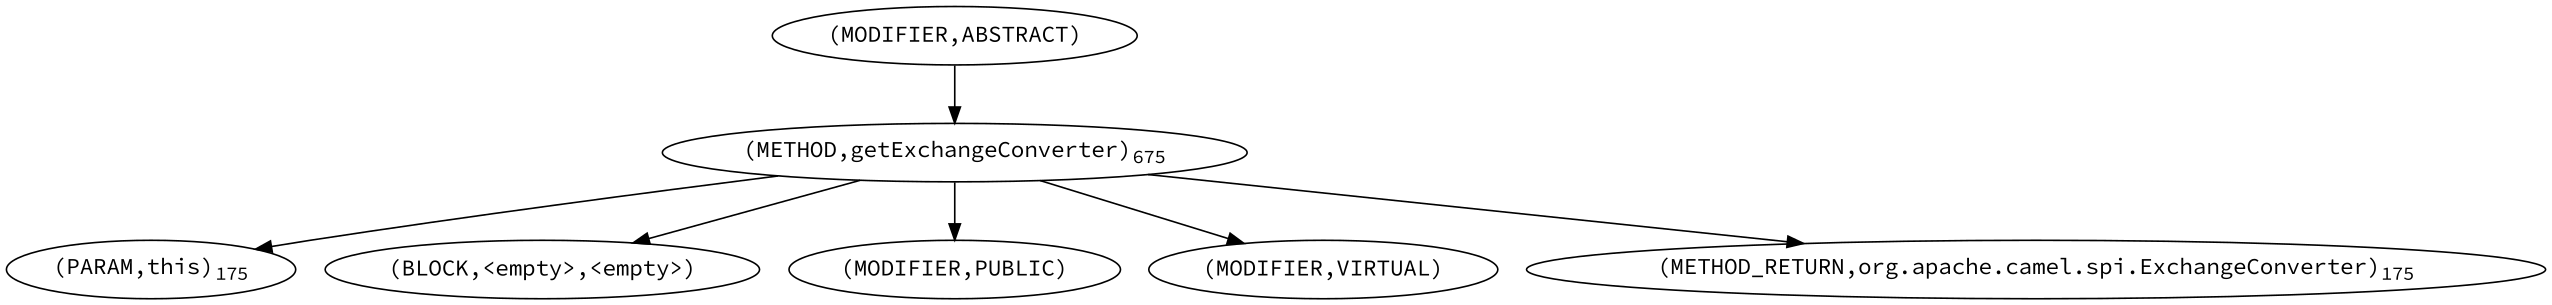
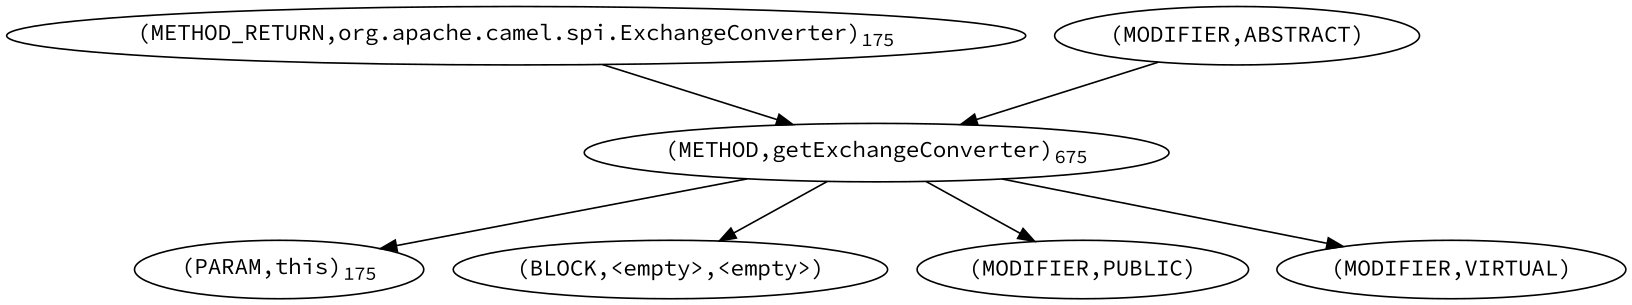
(1468, 208) -> (690, 92)
